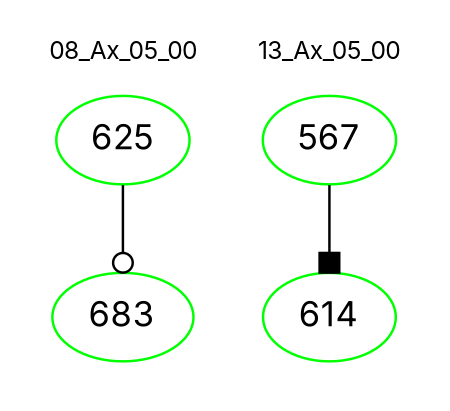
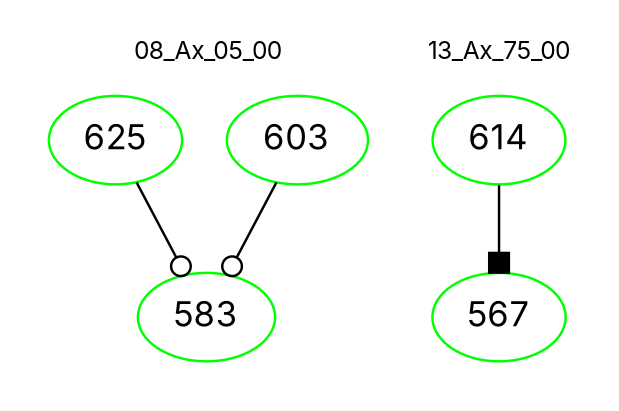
(329, 53) -> (499, 53)
none -> (297, 140)
(329, 217) -> (499, 217)
(123, 317) -> (206, 317)
